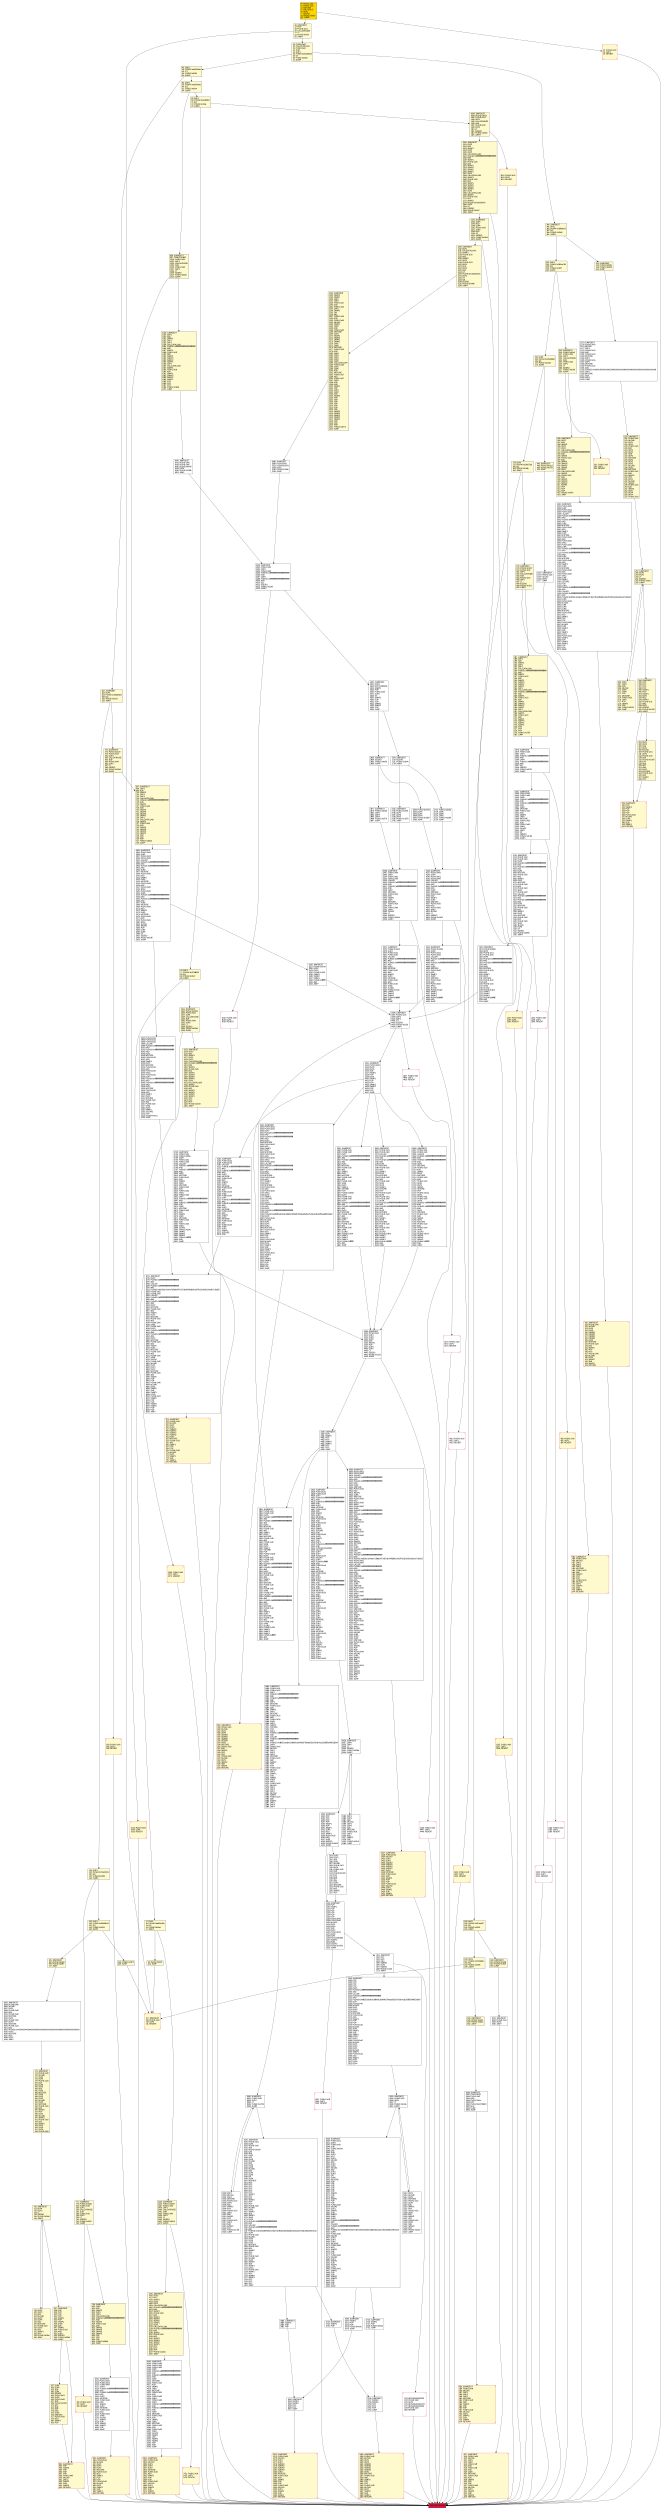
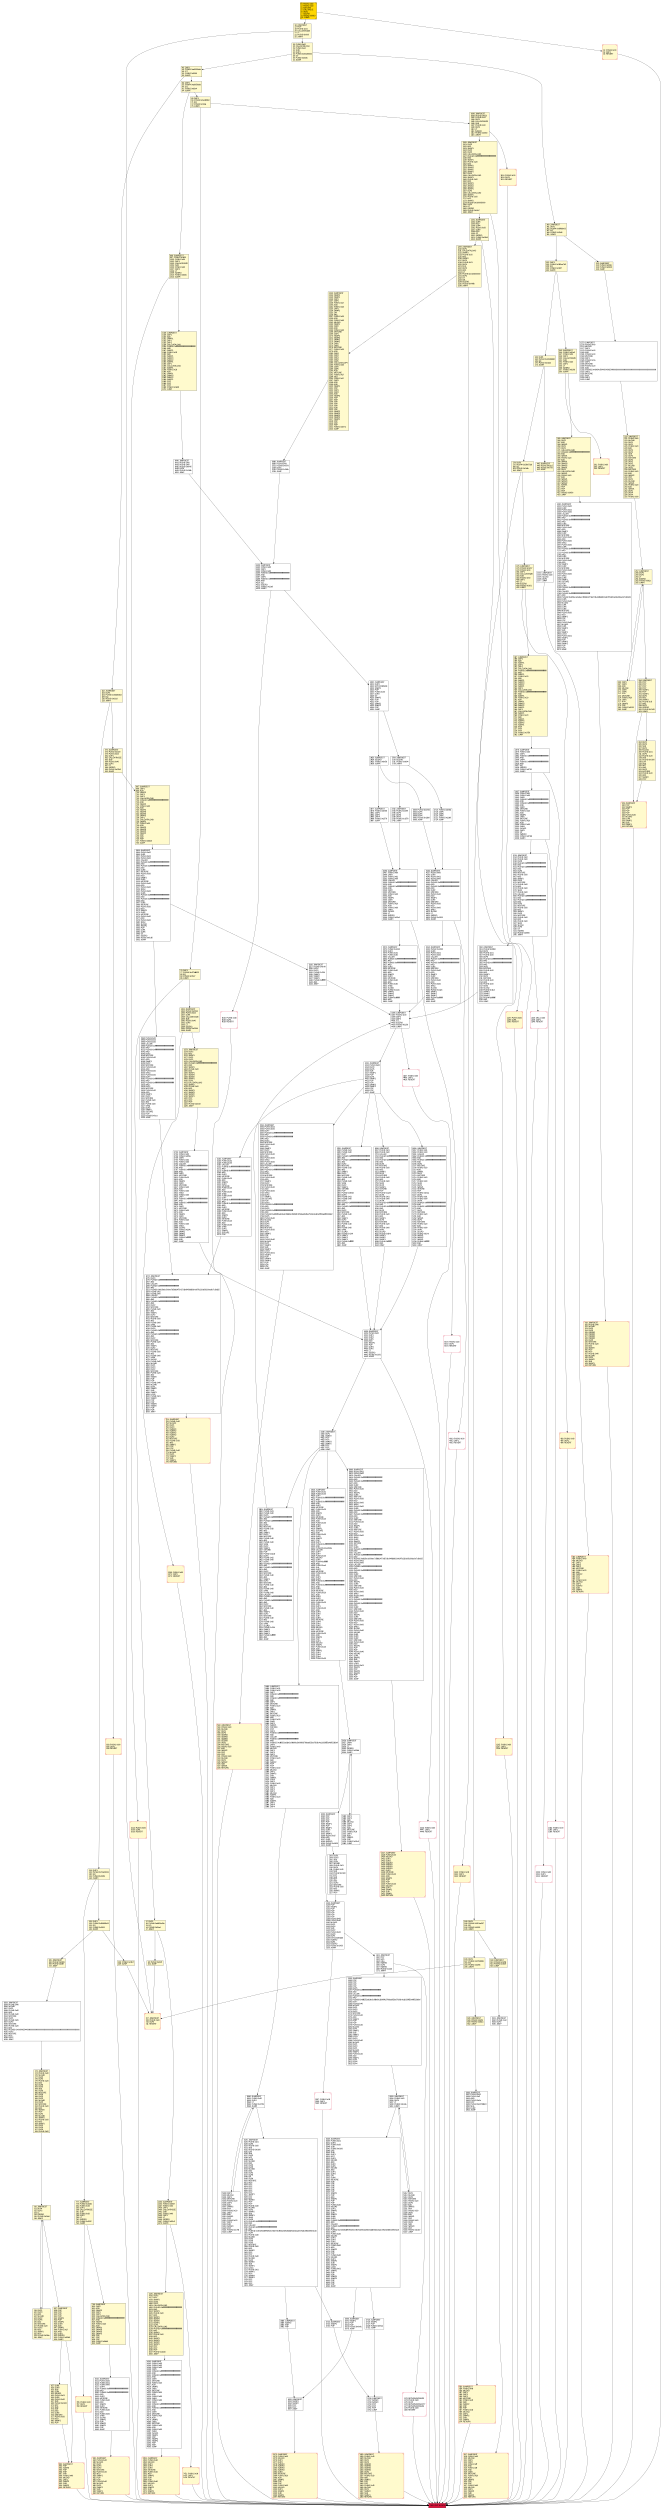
(539, 1020) -> (539, 1020)
